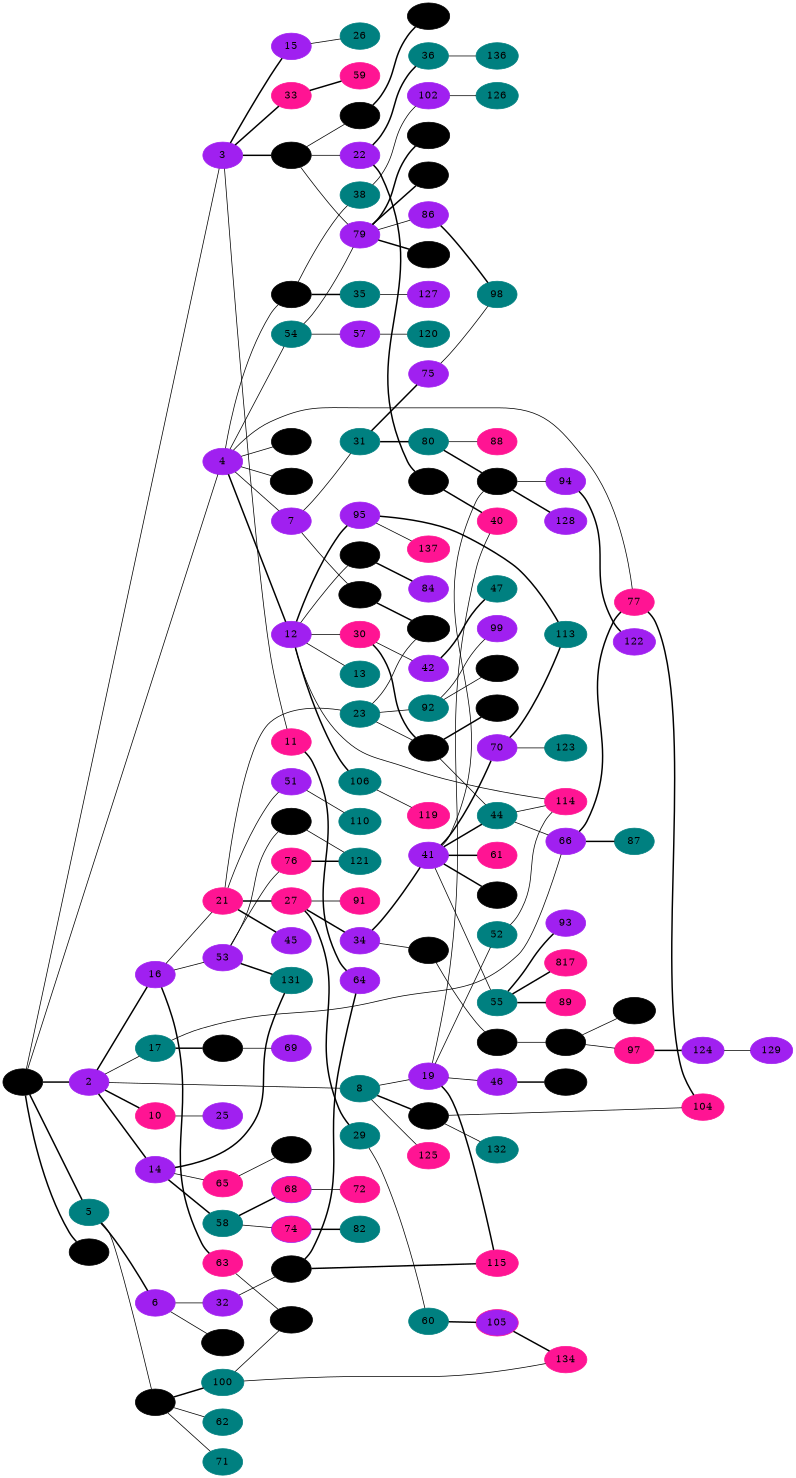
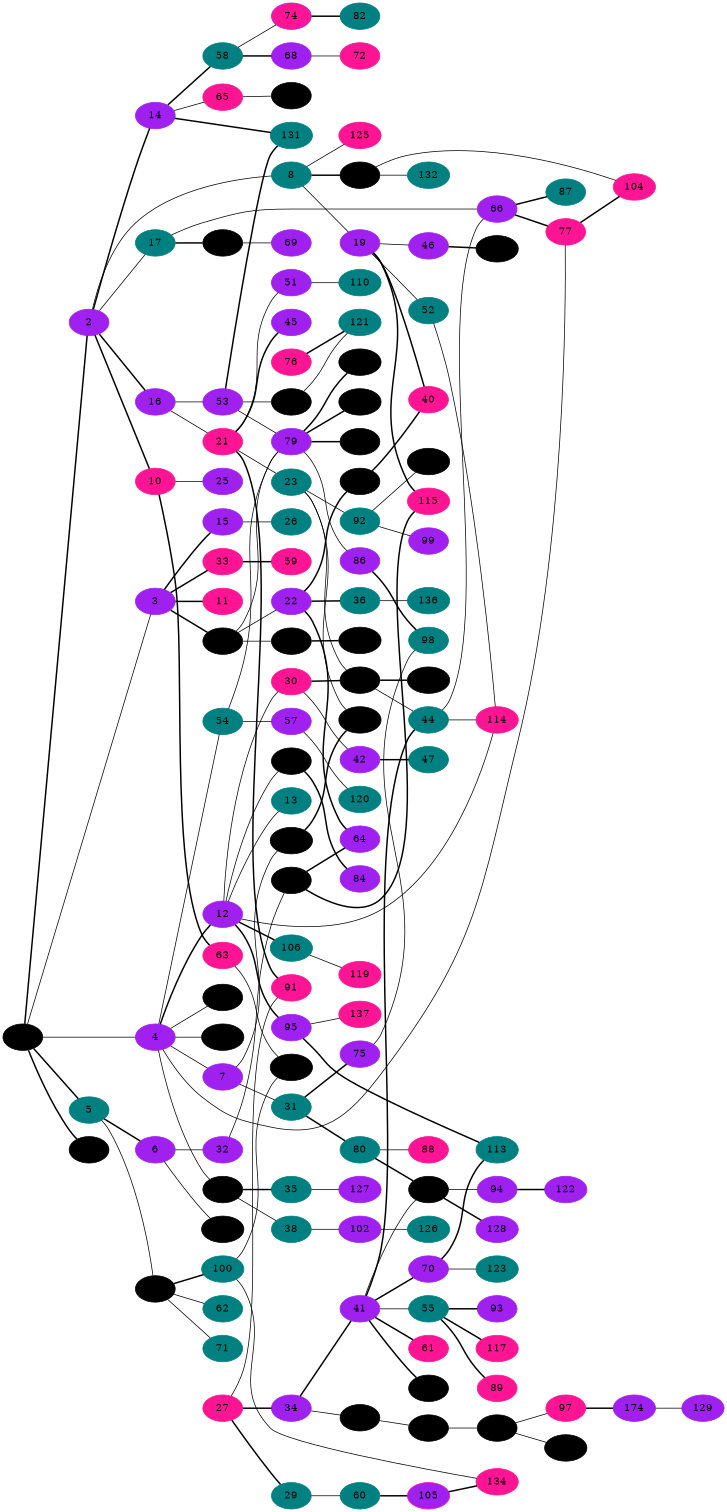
(249, 464) -> (189, 601)
(457, 797) -> (403, 318)
(326, 856) -> (327, 709)
(260, 896) -> (257, 422)
(262, 901) -> (257, 715)
(566, 963) -> (497, 1349)
(703, 1050) -> (634, 1408)
(182, 1122) -> (180, 721)
(291, 1190) -> (291, 56)
